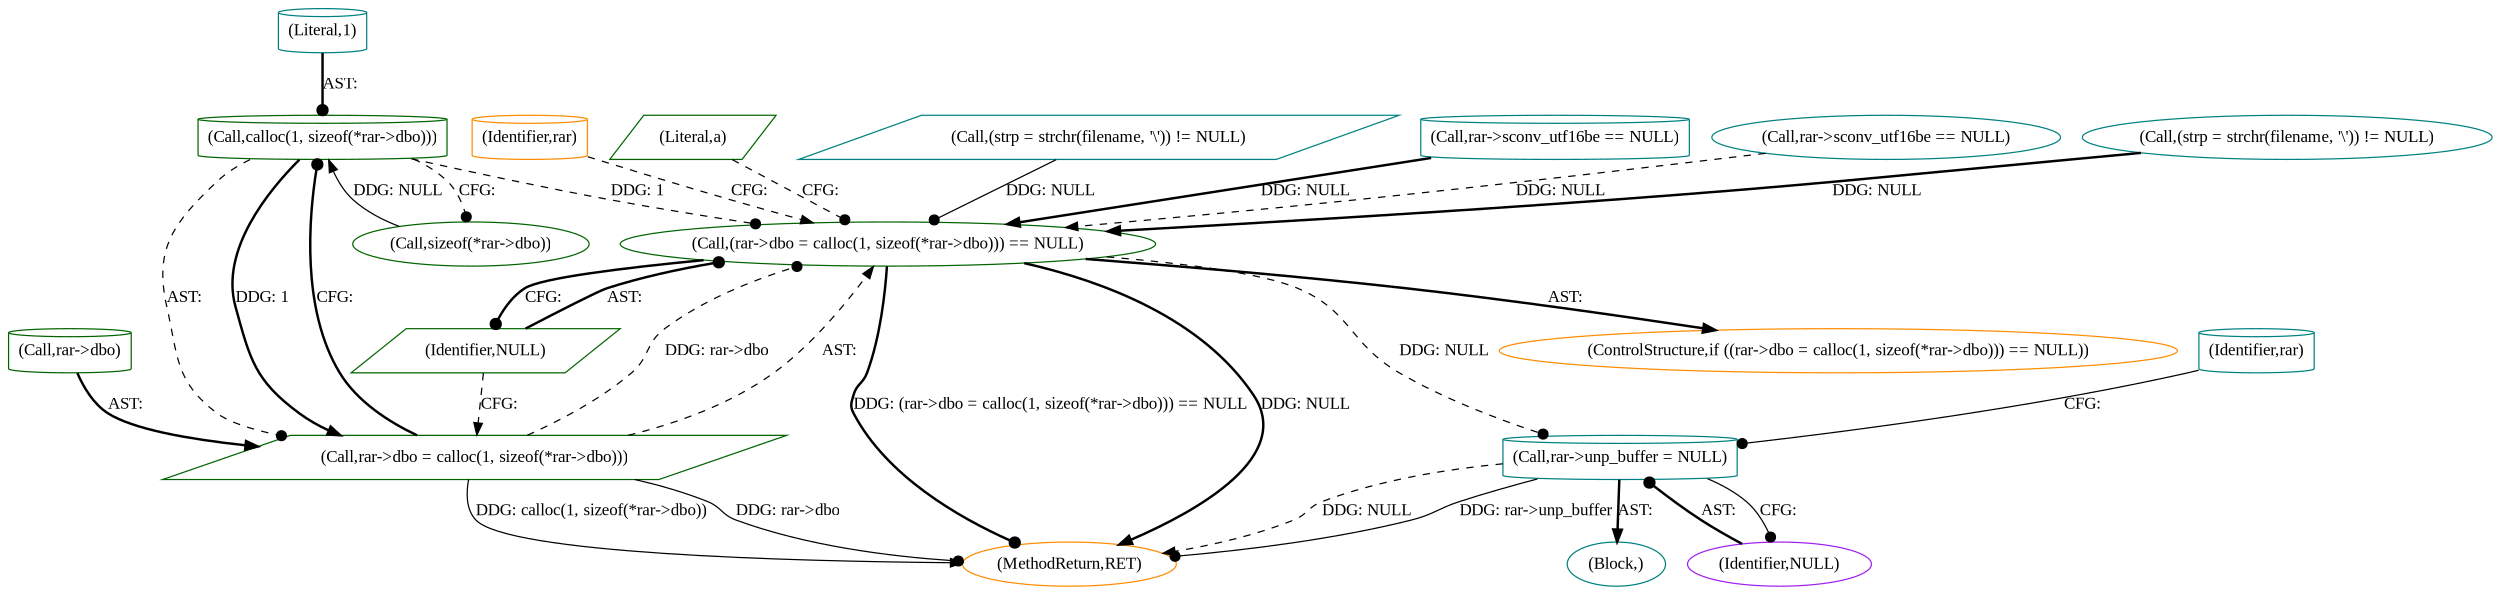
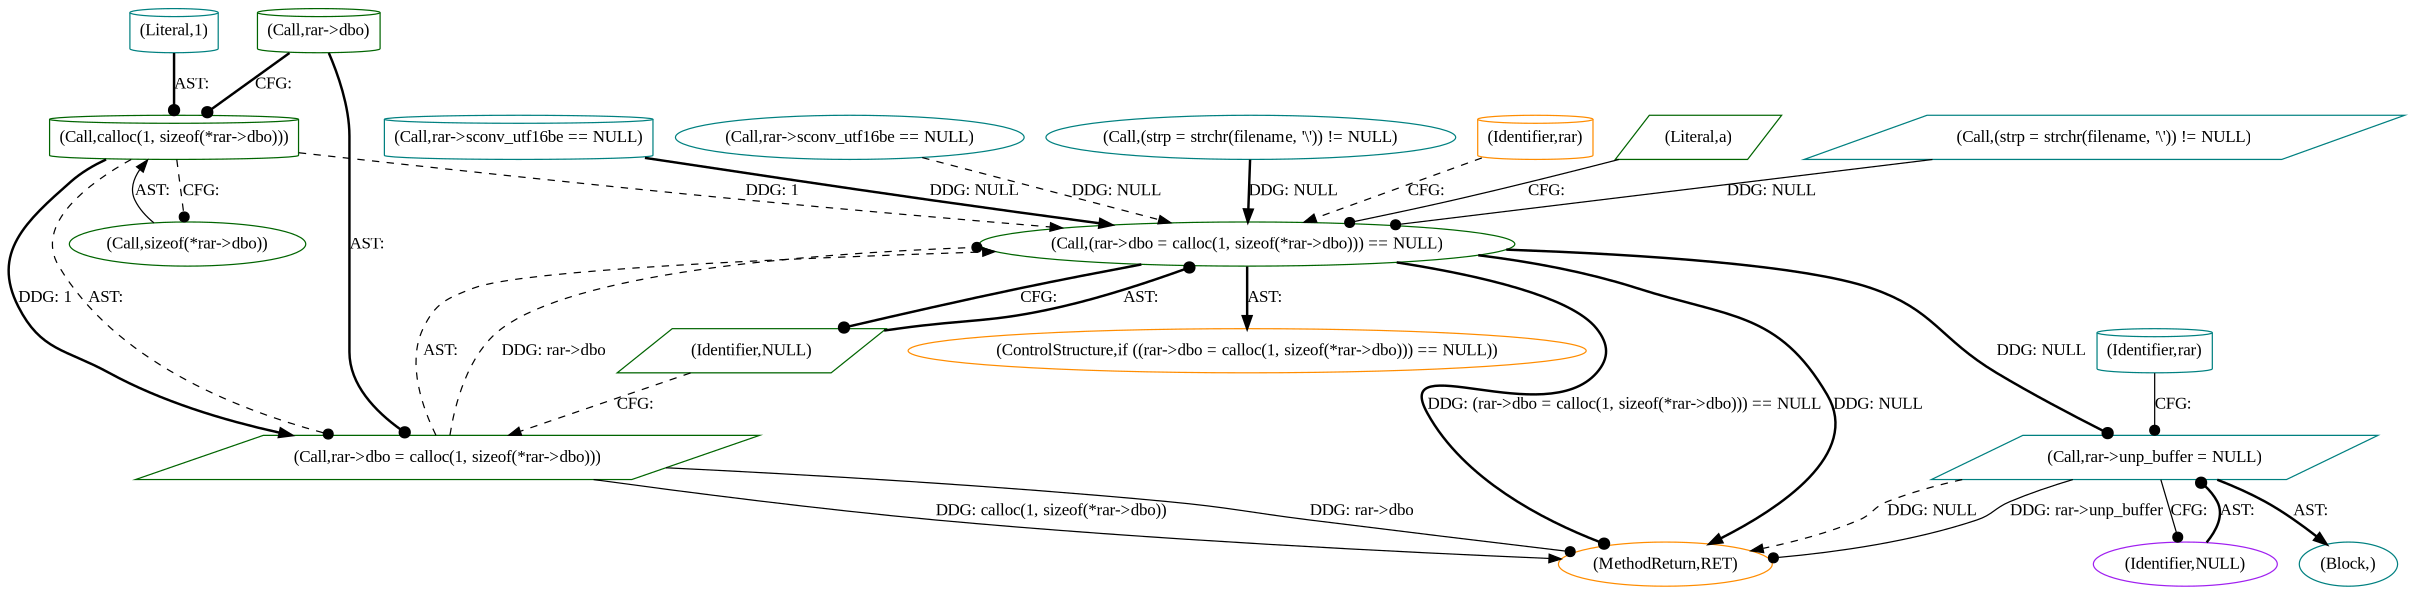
(786, 188) -> (1487, 192)
(398, 191) -> (155, 191)
(580, 194) -> (674, 193)
(1336, 313) -> (1825, 277)
(319, 323) -> (251, 81)
(150, 430) -> (349, 249)
(1620, 457) -> (2155, 457)
